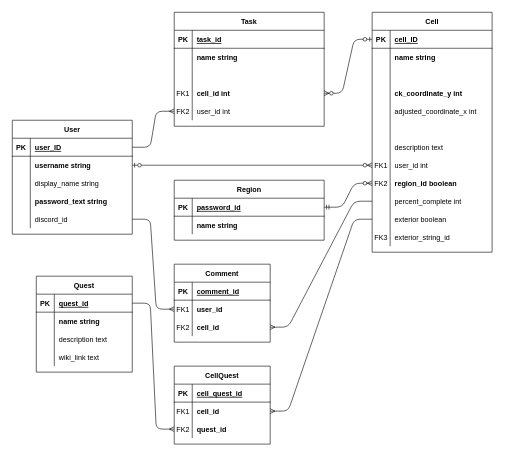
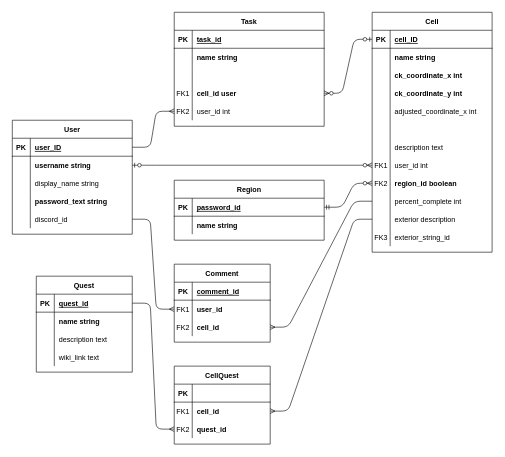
none -> (441, 75)
(214, 94) -> (217, 94)
(424, 220) -> (431, 220)
(231, 393) -> none
